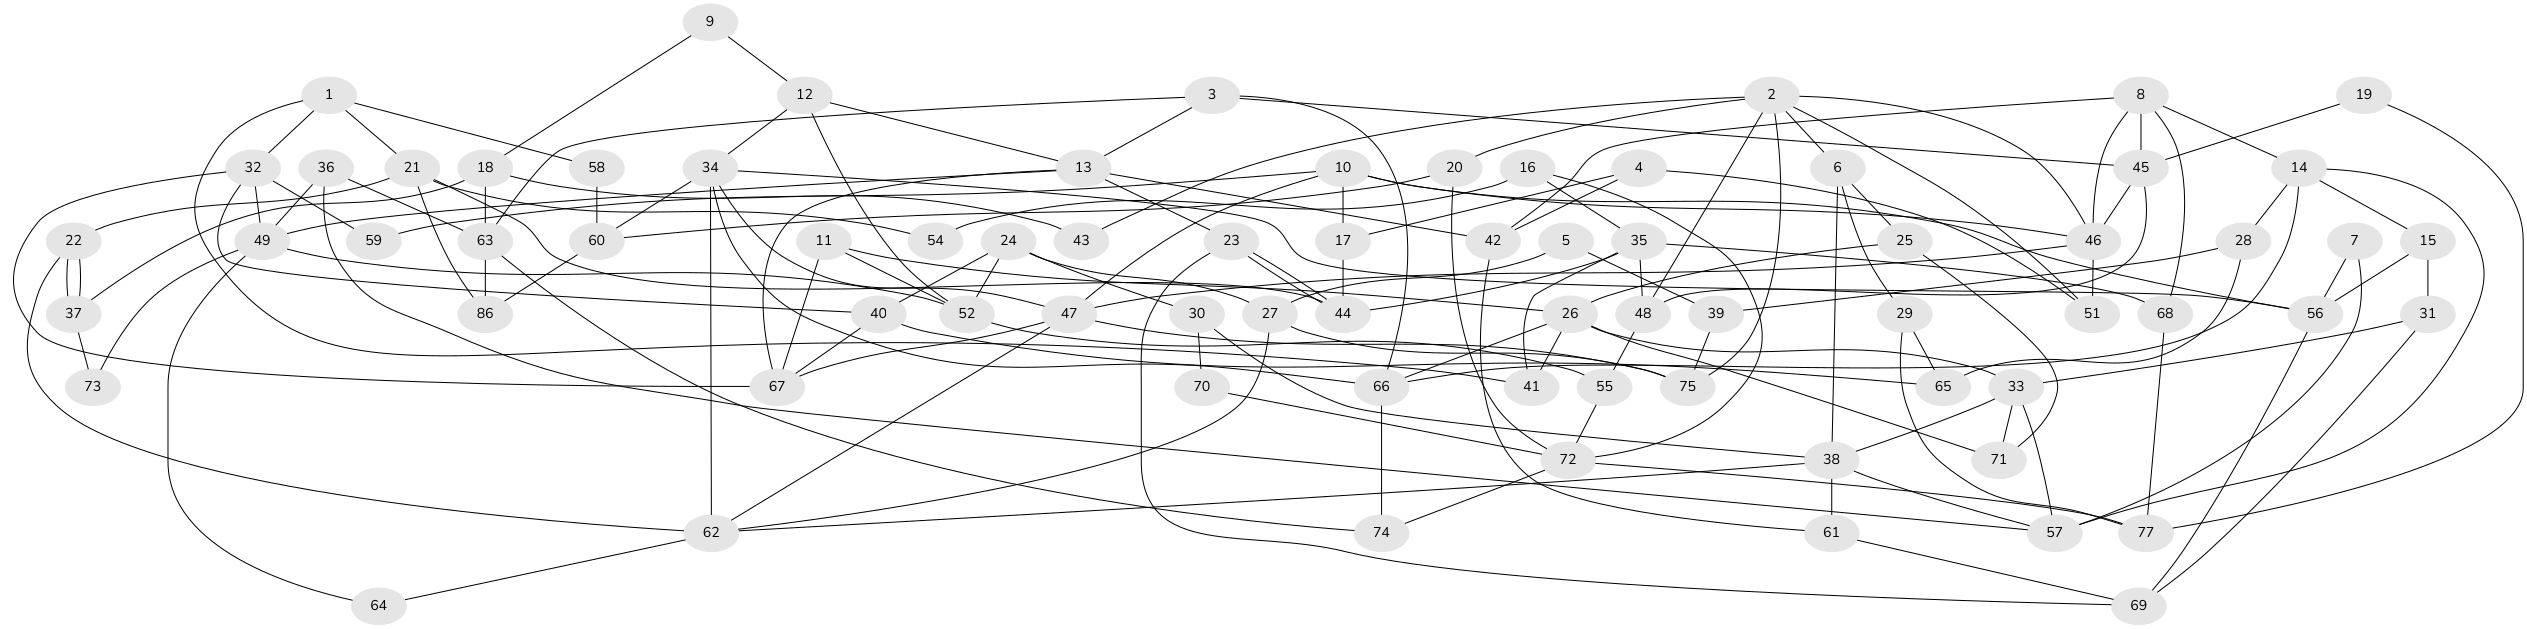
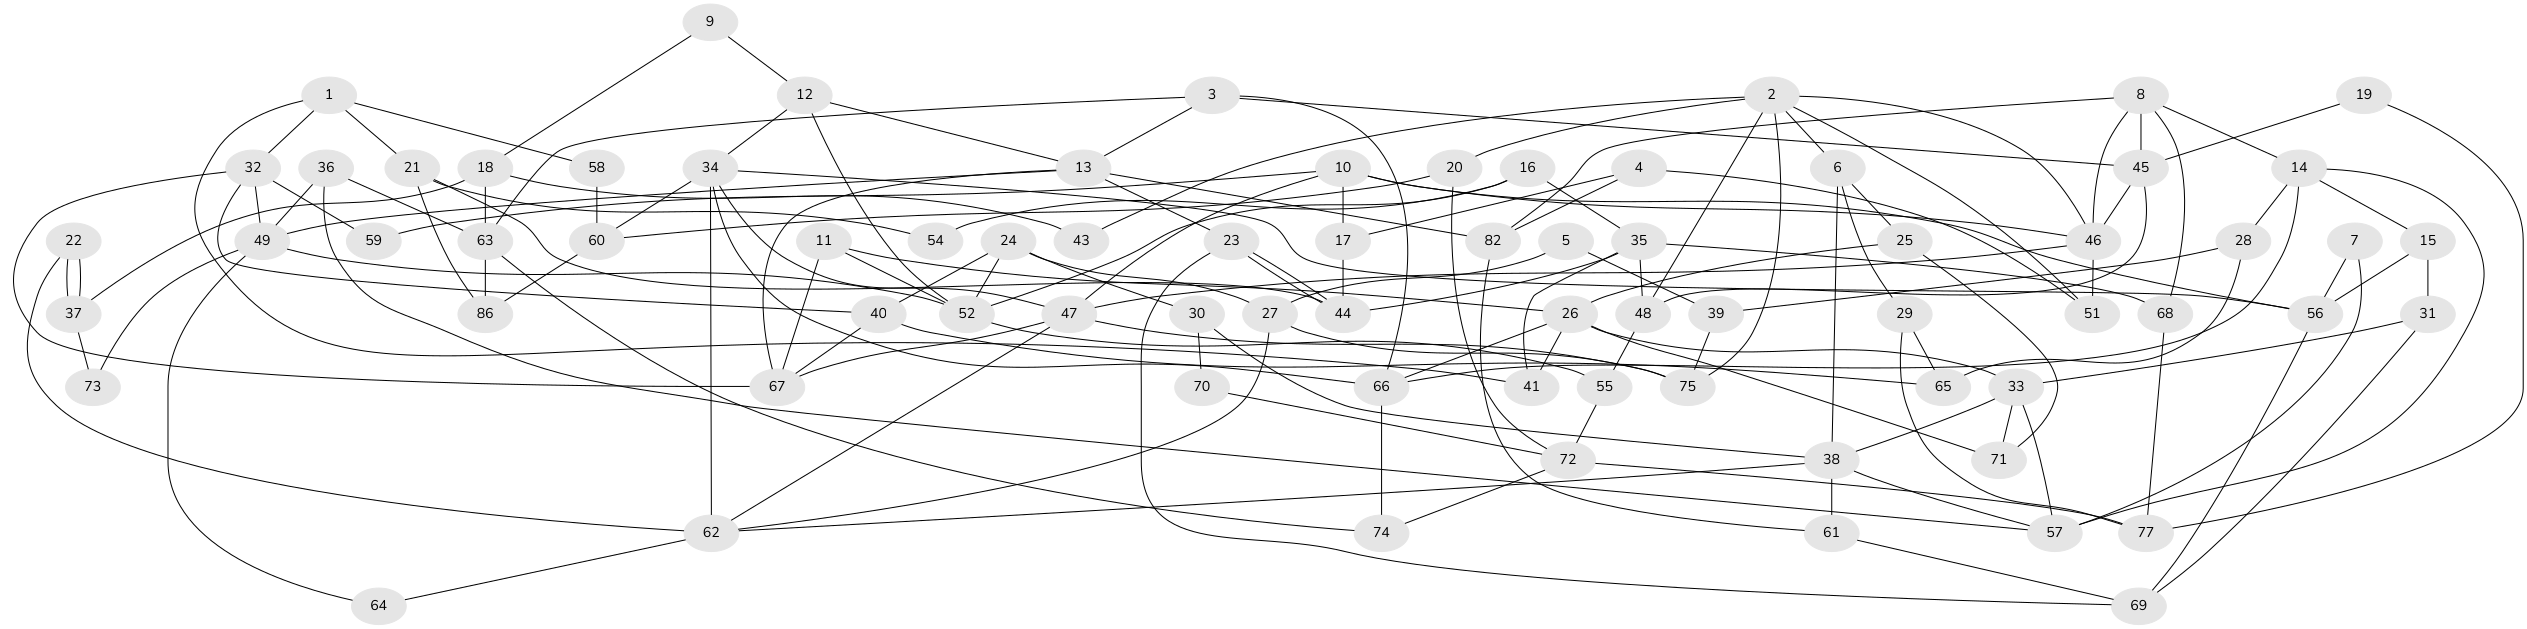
(242, 203) -> none
(1493, 241) -> (1493, 241)
(1762, 331) -> (1141, 248)
